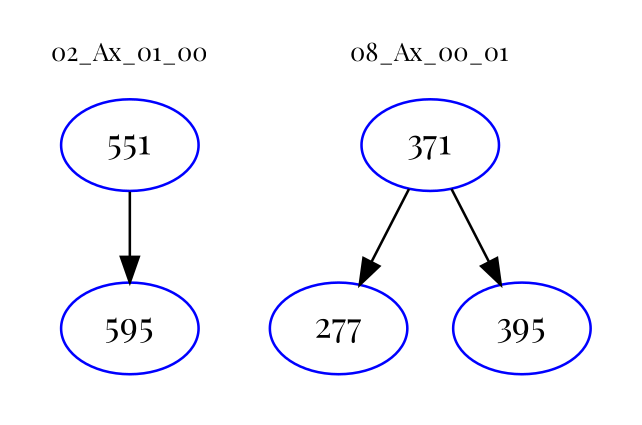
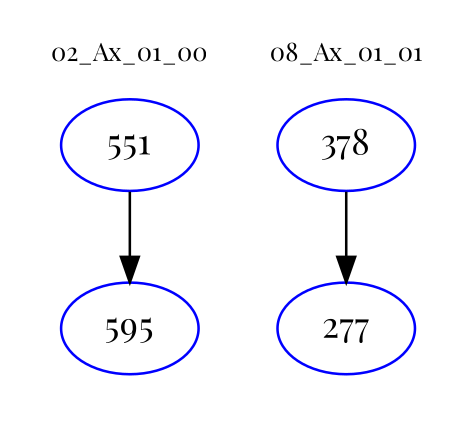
(430, 55) -> (348, 55)
(430, 145) -> (346, 145)
(522, 328) -> none
